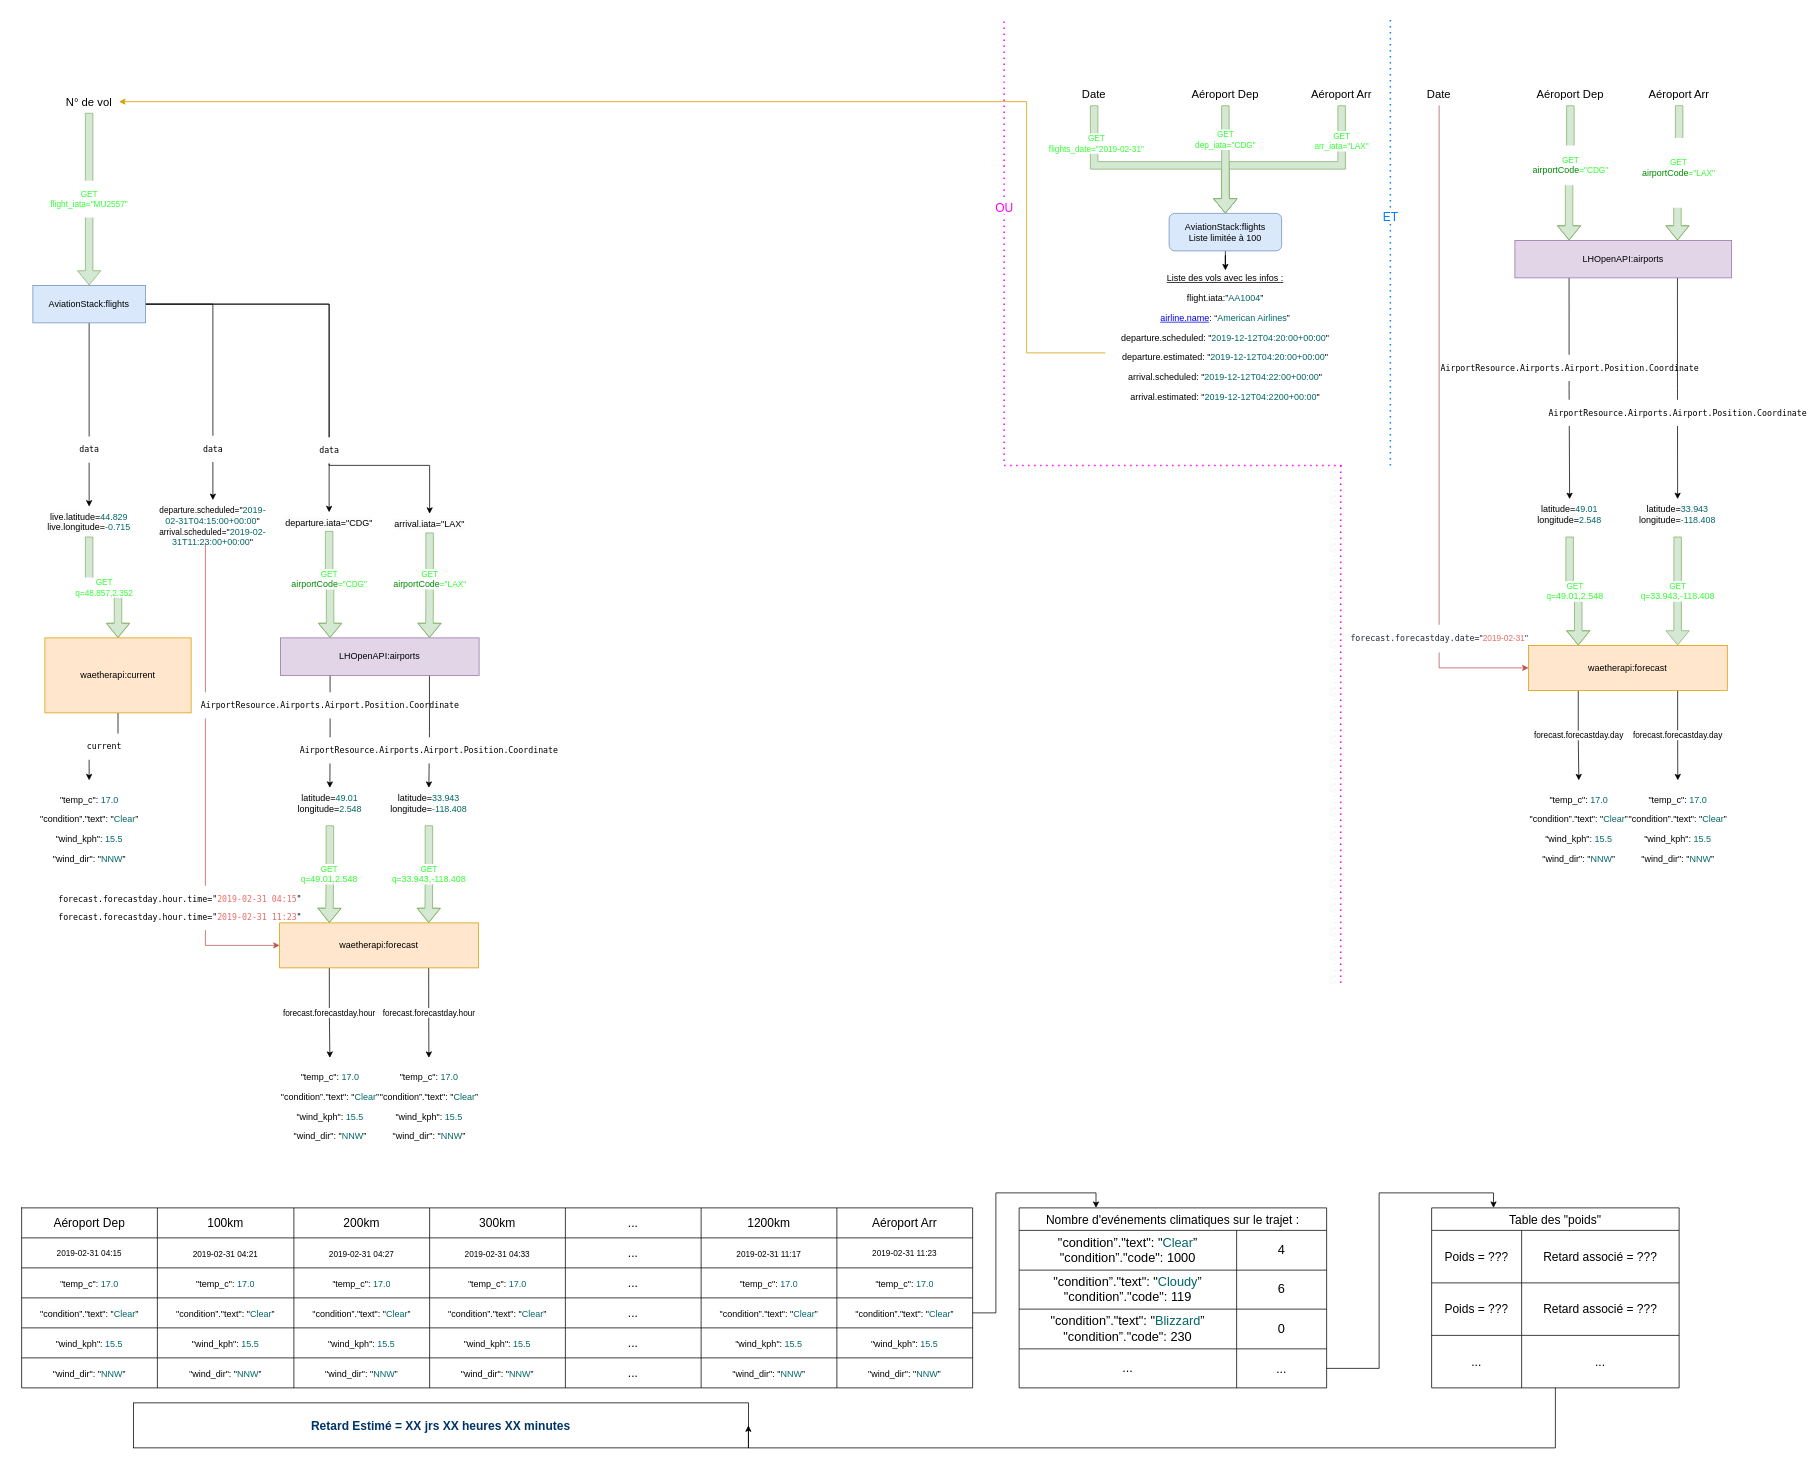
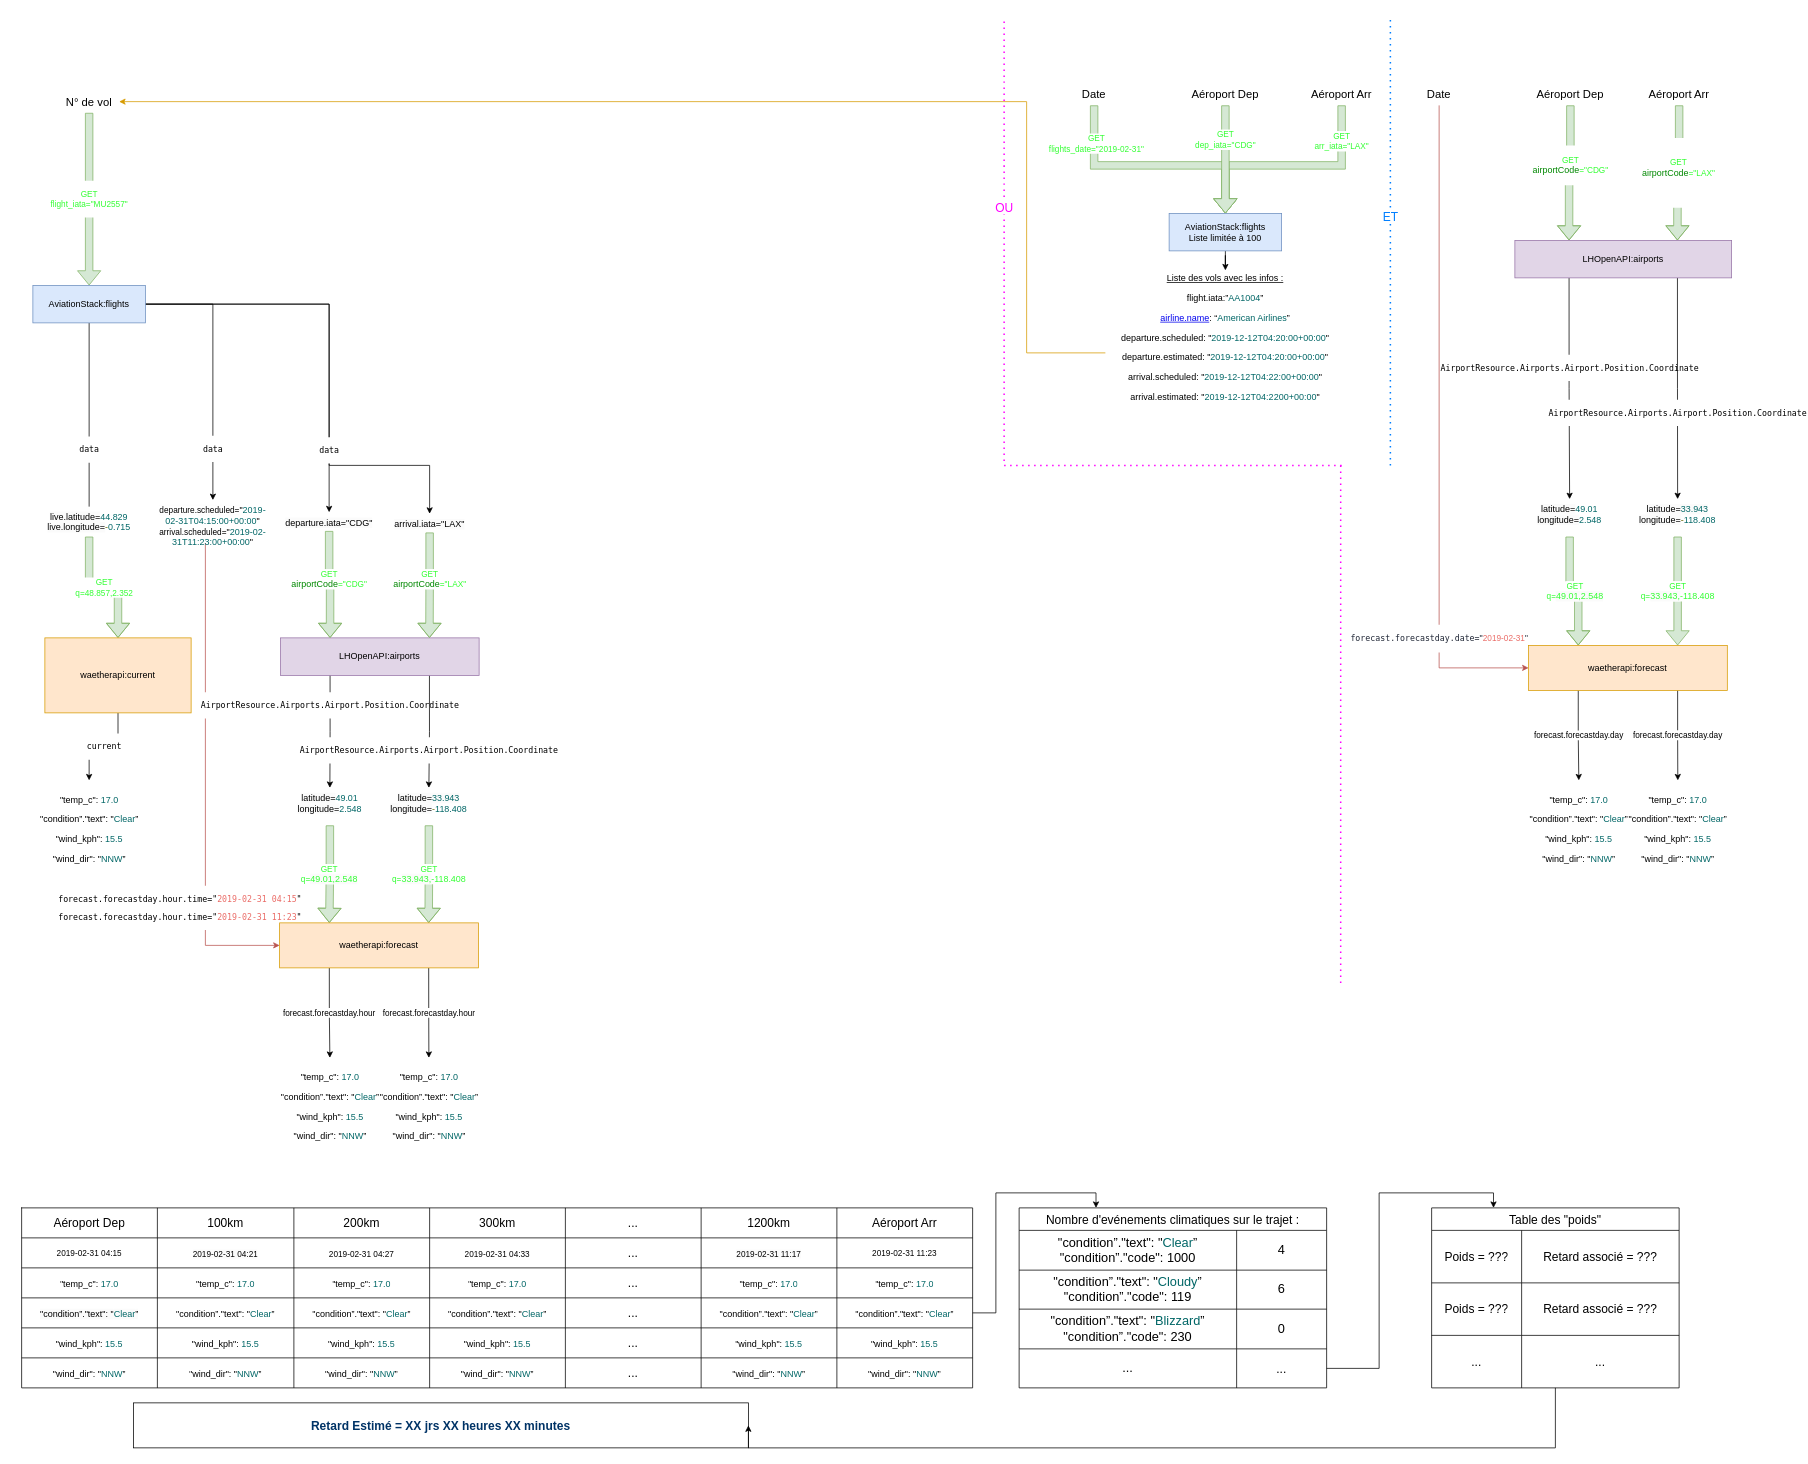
(1225, 232) -> (1225, 232)
(89, 500) -> (89, 502)
